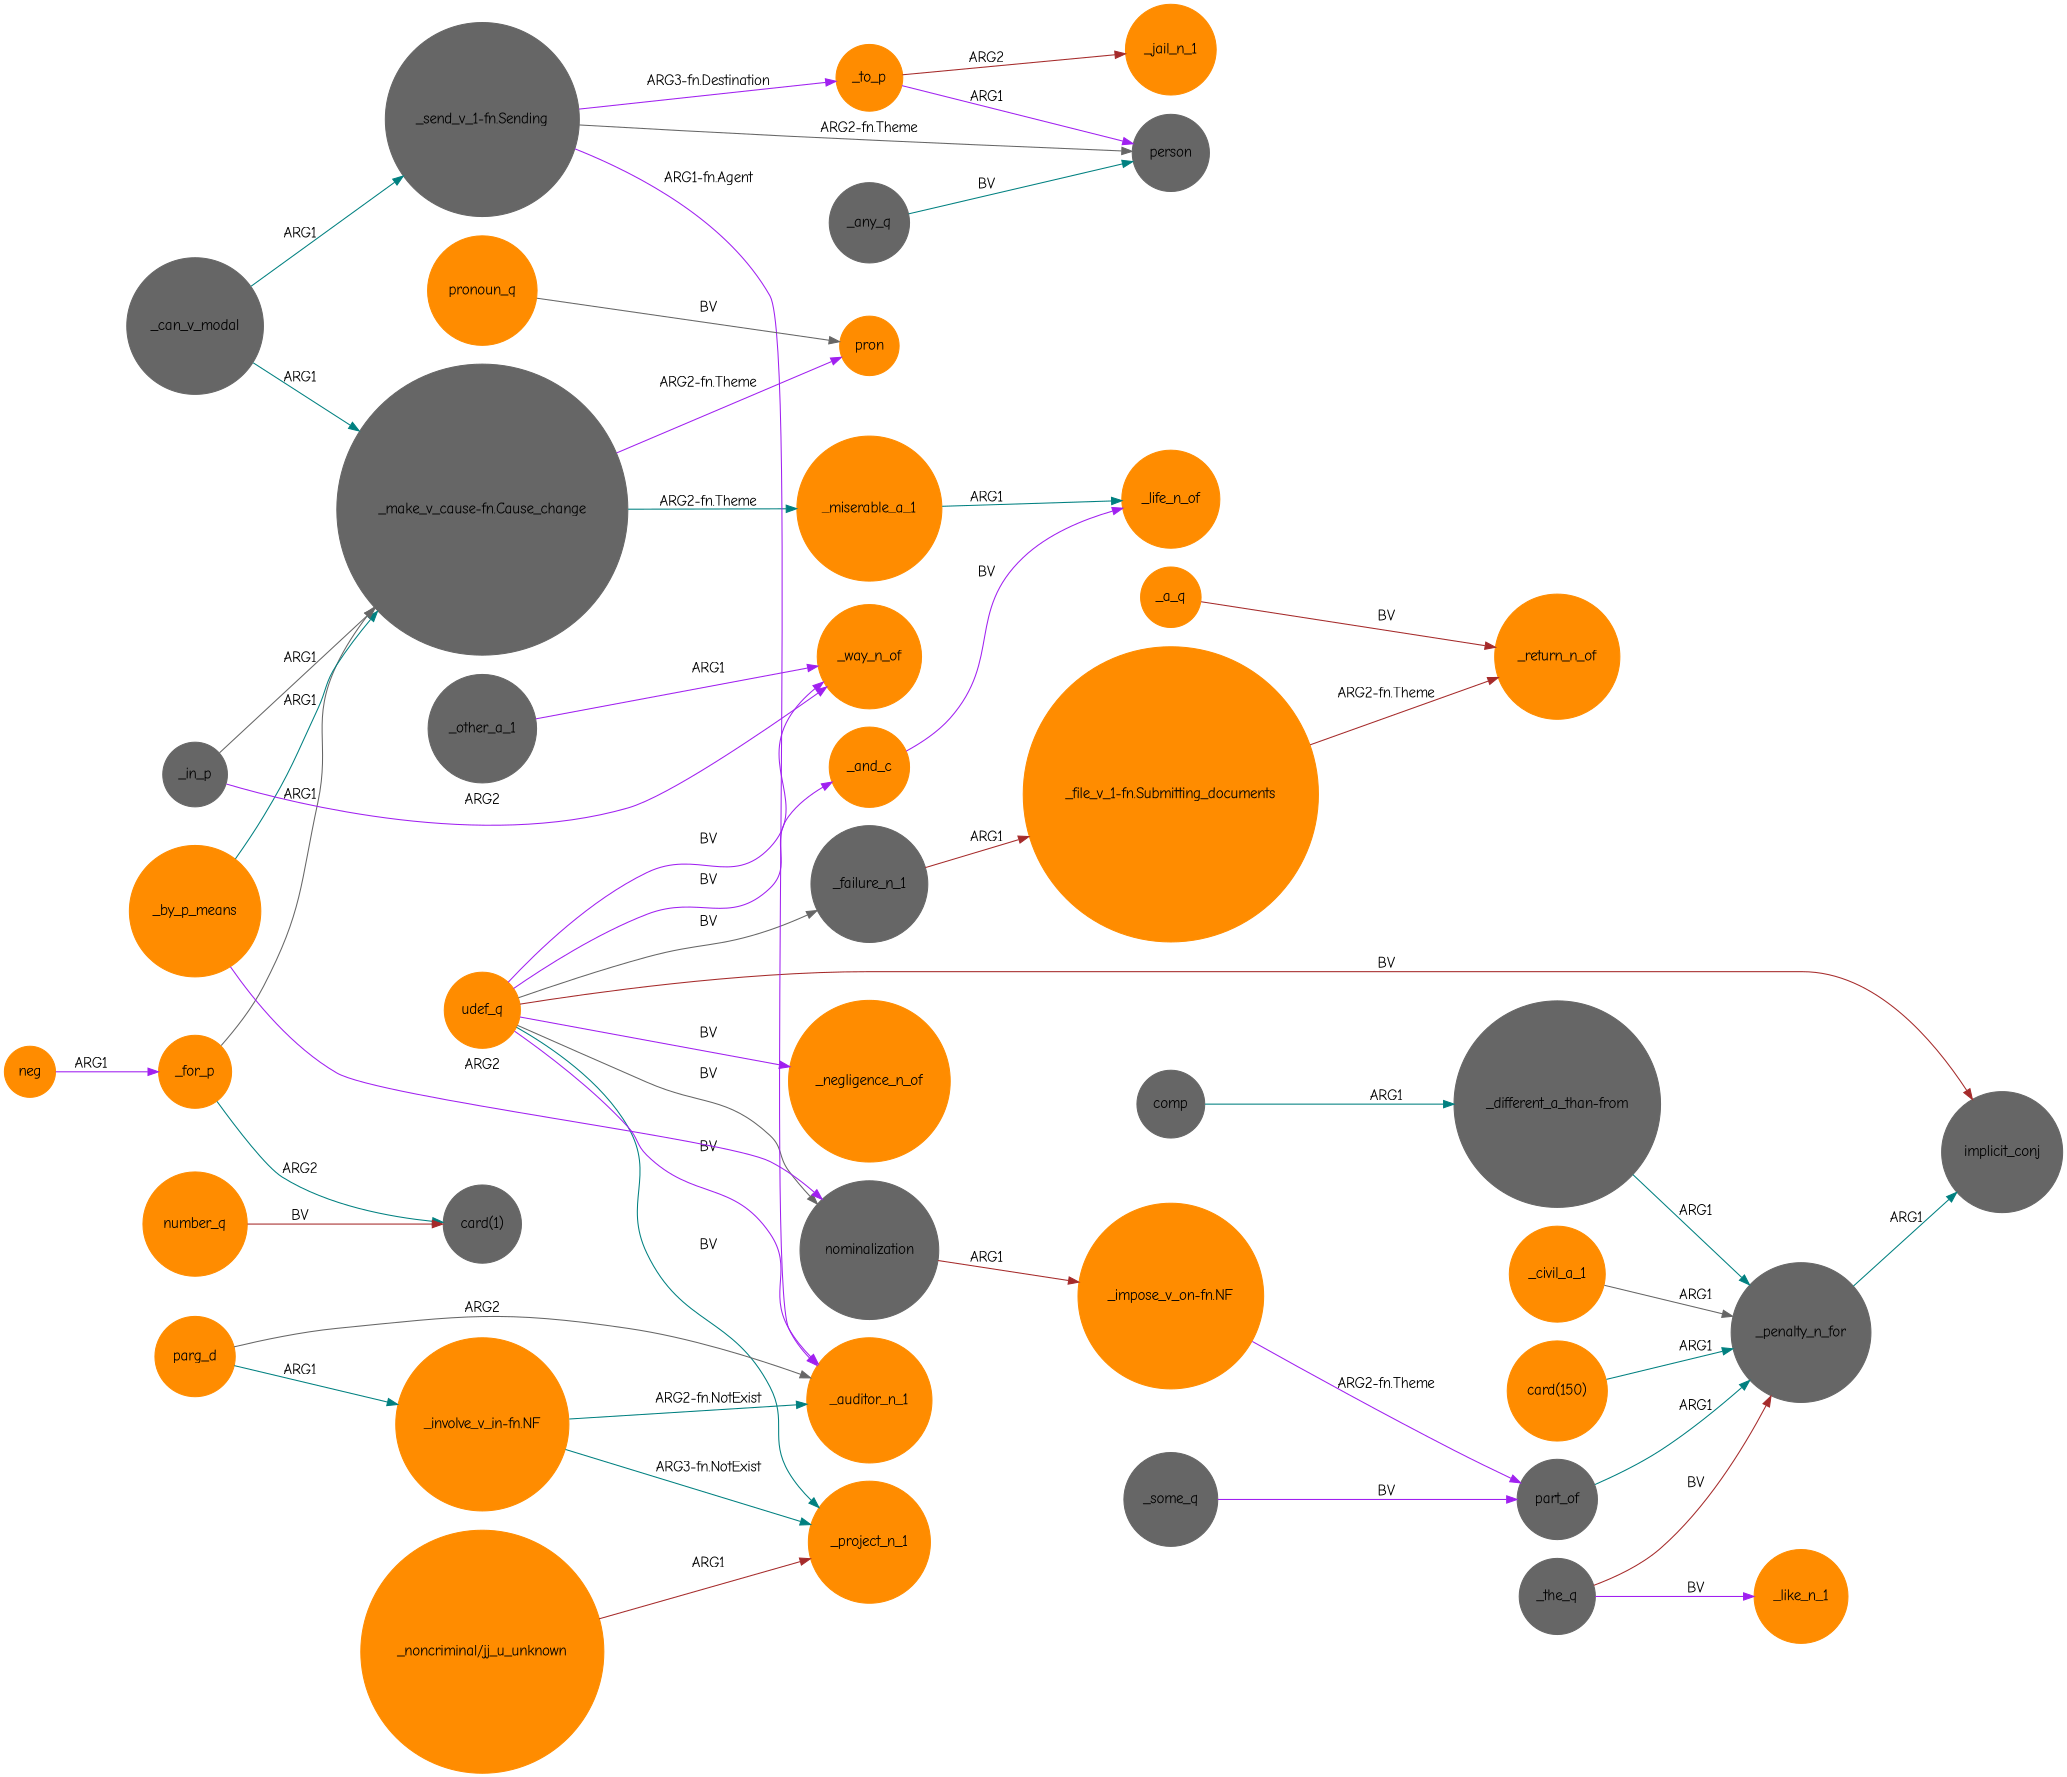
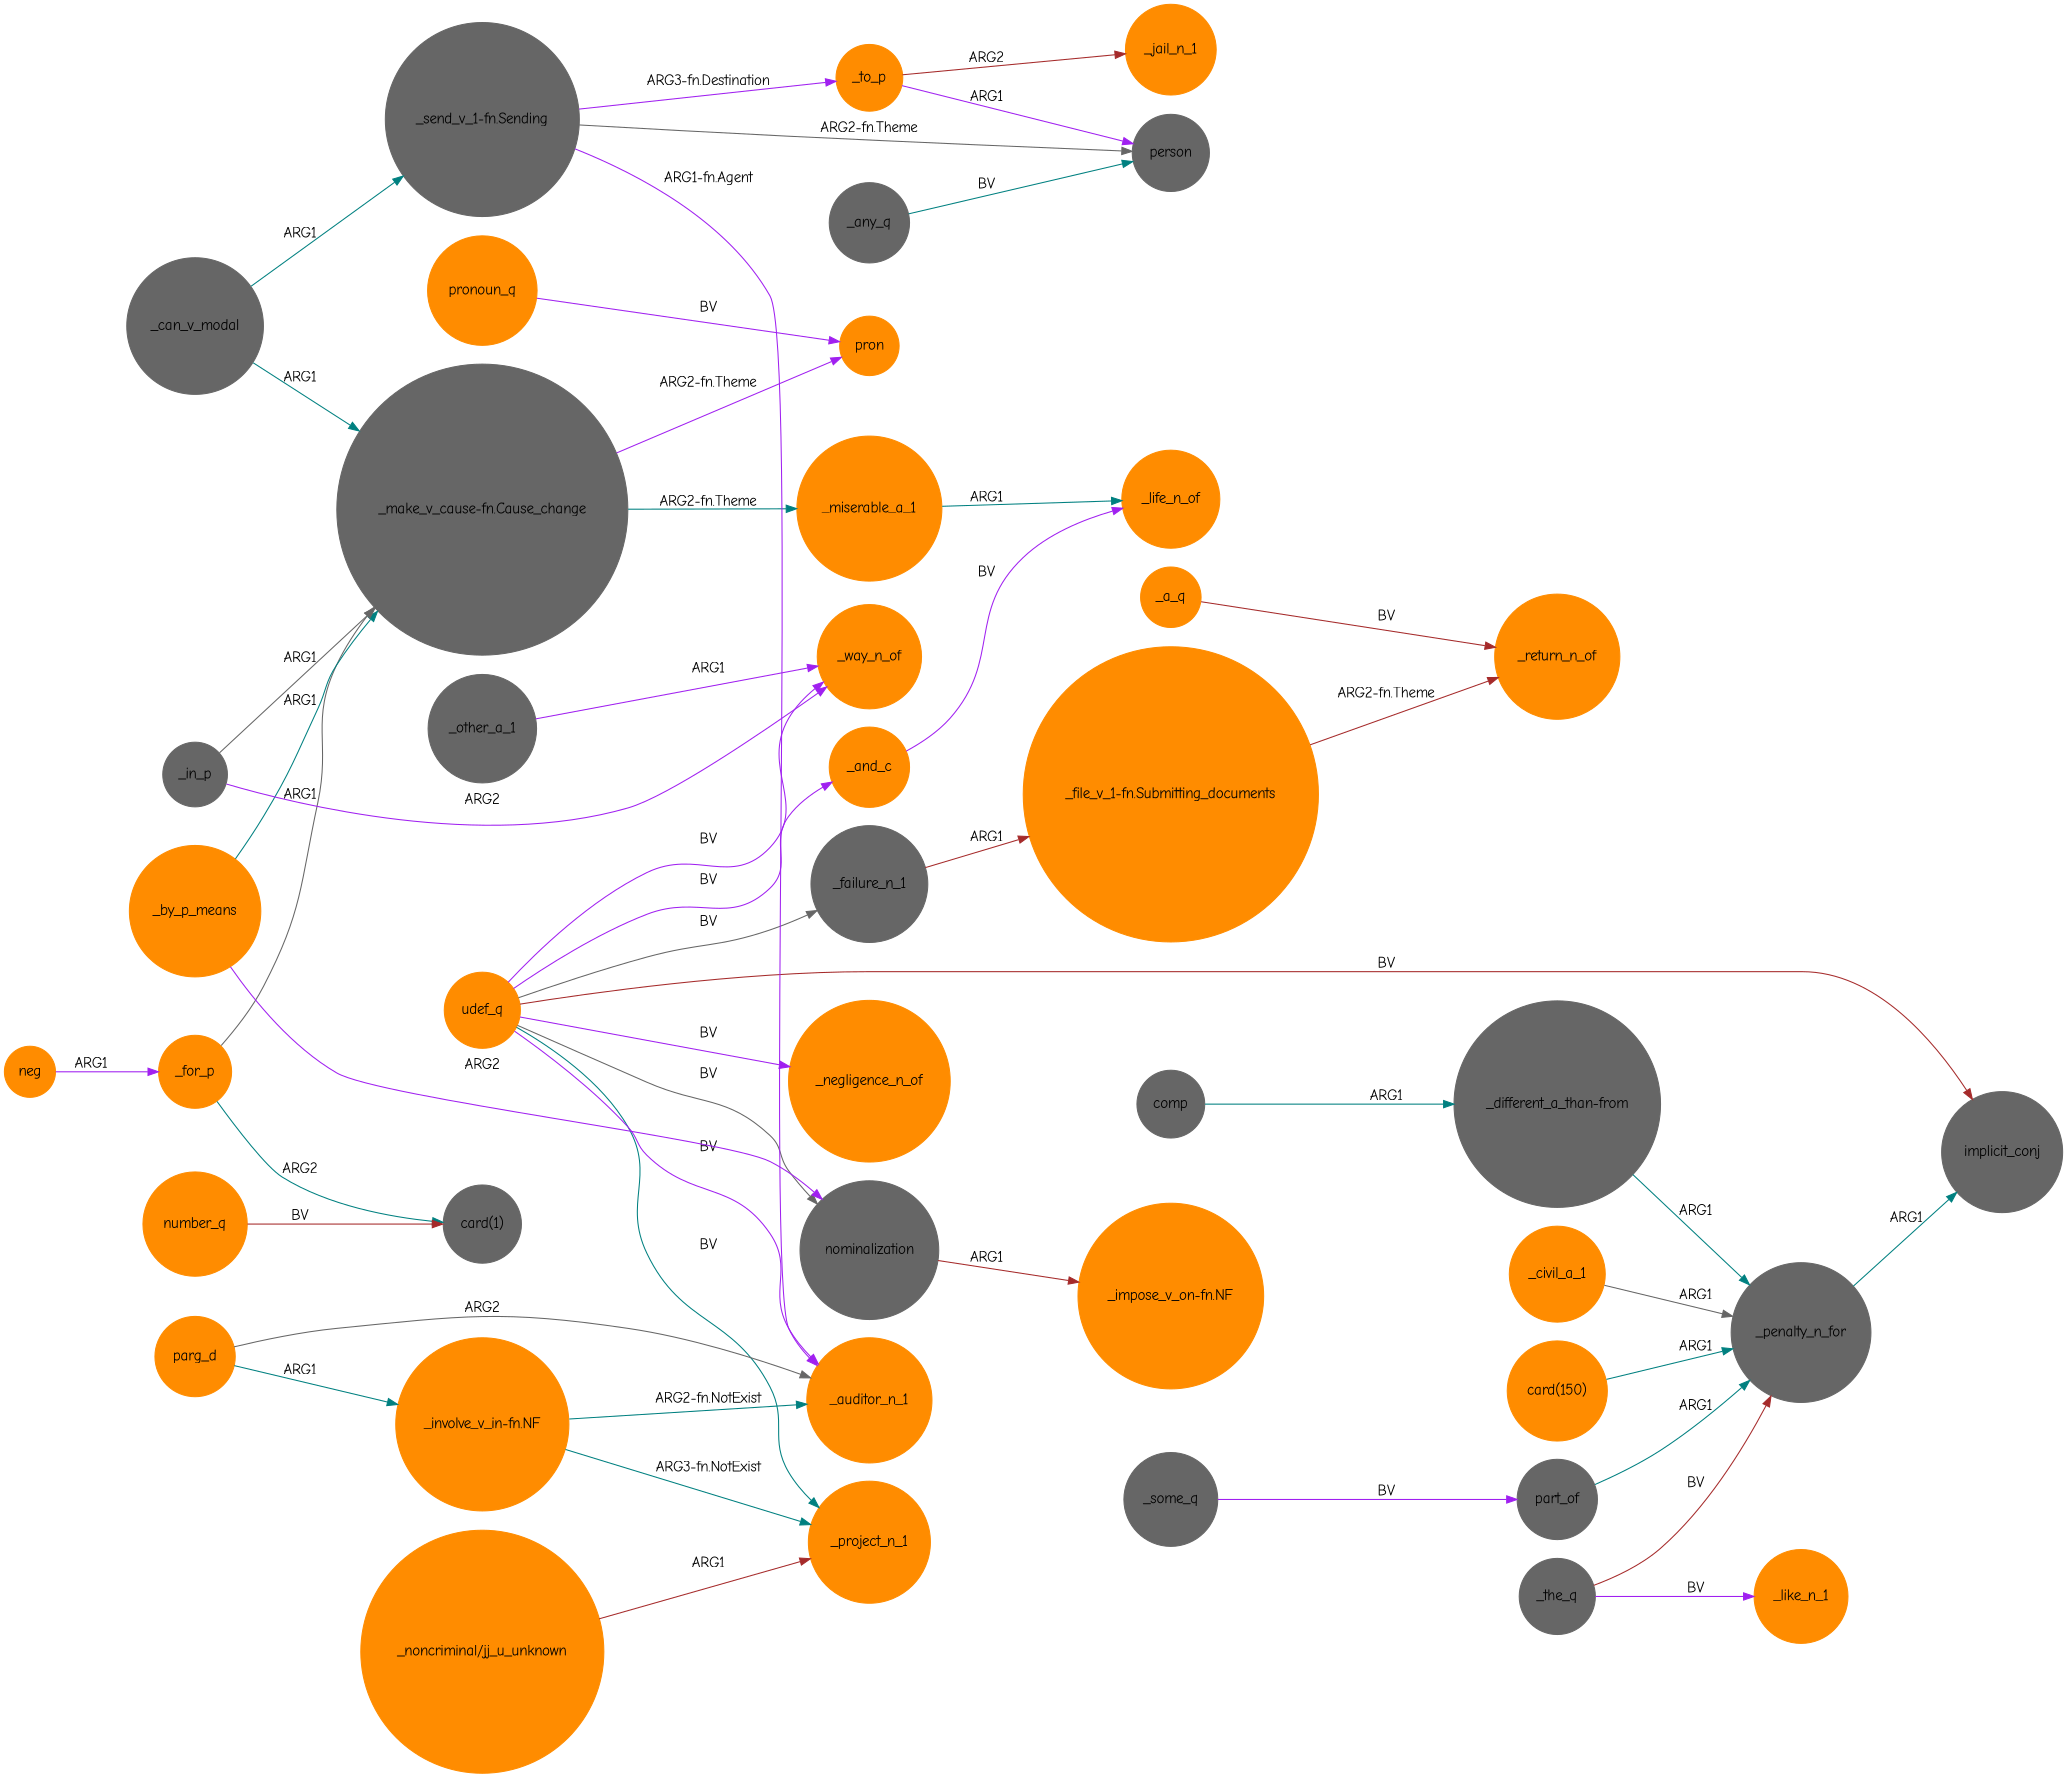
(683, 319) -> (683, 319)
(1381, 1412) -> none
